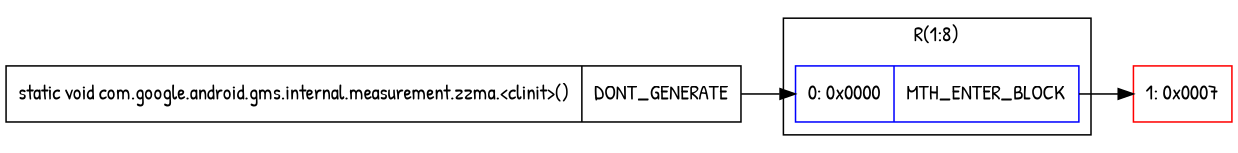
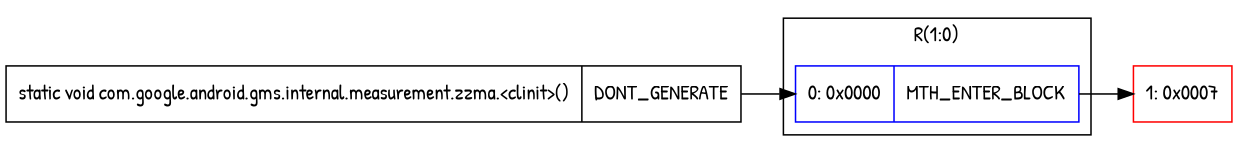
(937, 36) -> (937, 36)
